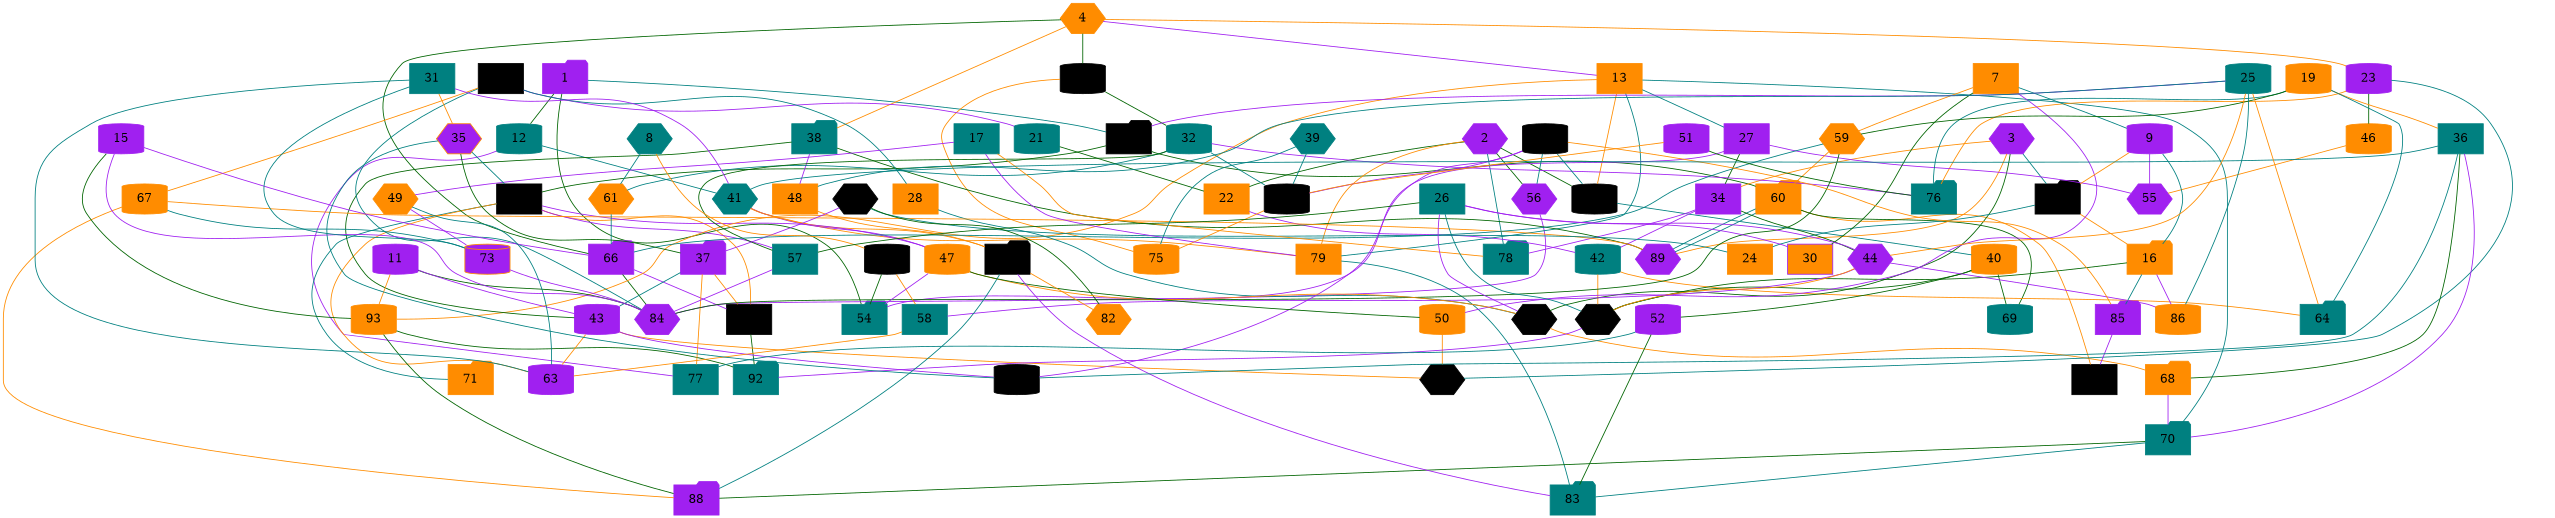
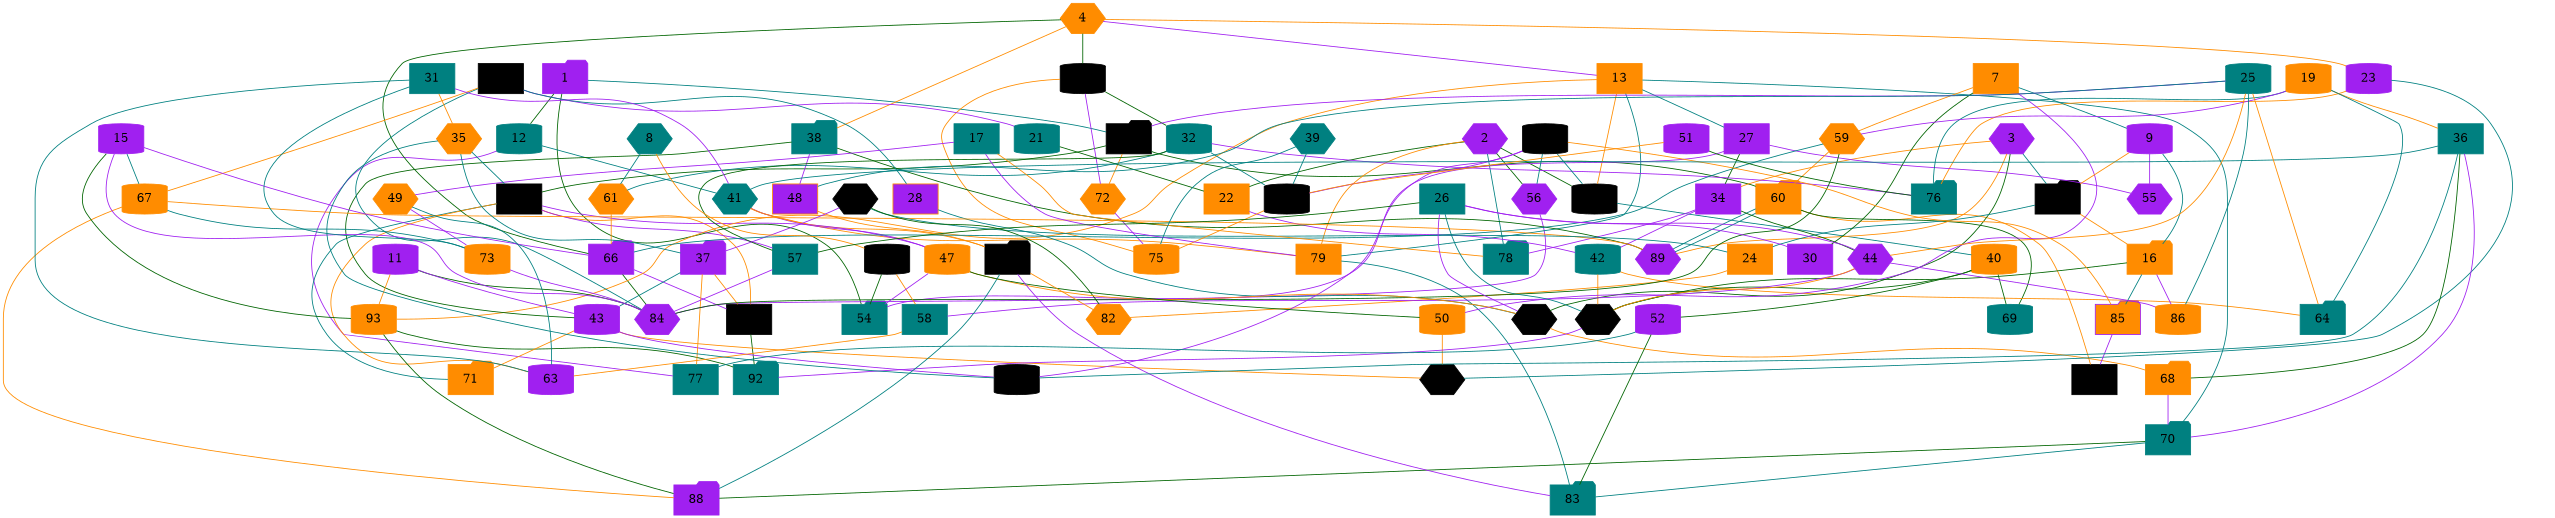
(2074, 116) -> (2074, 116)
(459, 139) -> (459, 139)
(2369, 139) -> none
none -> (133, 169)
(795, 199) -> (795, 199)
(916, 199) -> (916, 199)
none -> (1103, 199)
(611, 229) -> (611, 229)
(555, 240) -> (555, 240)
(487, 259) -> (487, 259)
(1810, 259) -> (1810, 259)
none -> (1324, 306)
(2118, 319) -> (2118, 319)
(571, 353) -> (534, 350)
